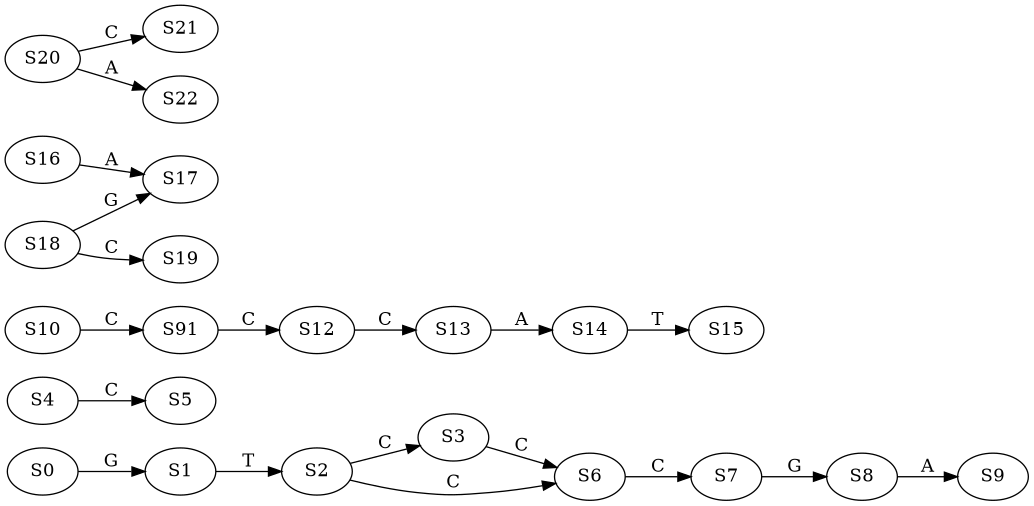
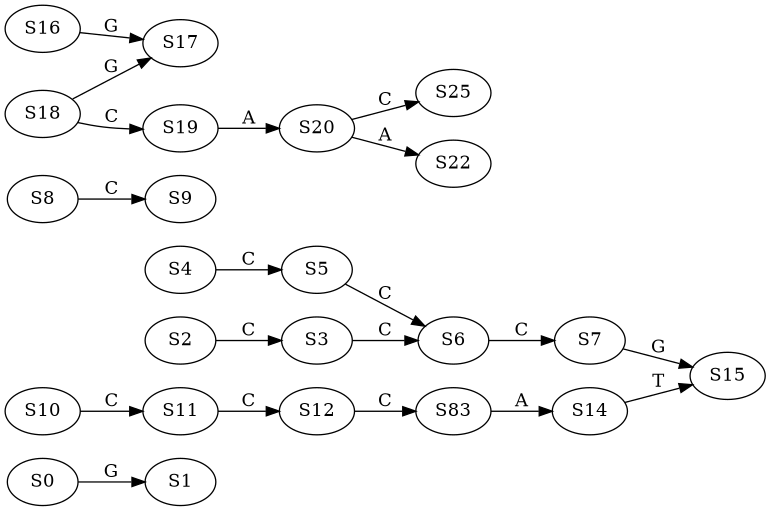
(180, 29) -> (453, 93)
none -> (242, 128)
(112, 160) -> (112, 27)
(180, 330) -> (180, 411)
(453, 330) -> (453, 411)
(928, 467) -> (112, 189)
(242, 472) -> none
(788, 477) -> (651, 356)
(446, 495) -> (379, 302)
